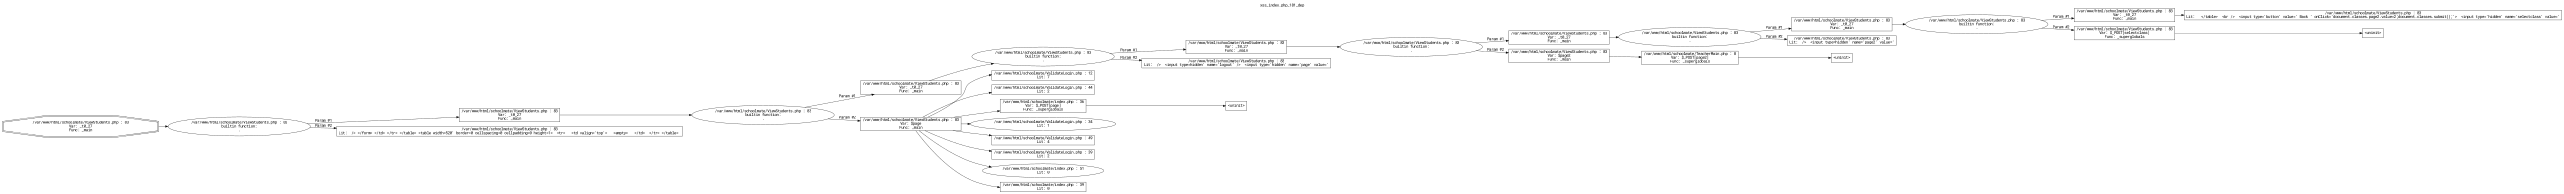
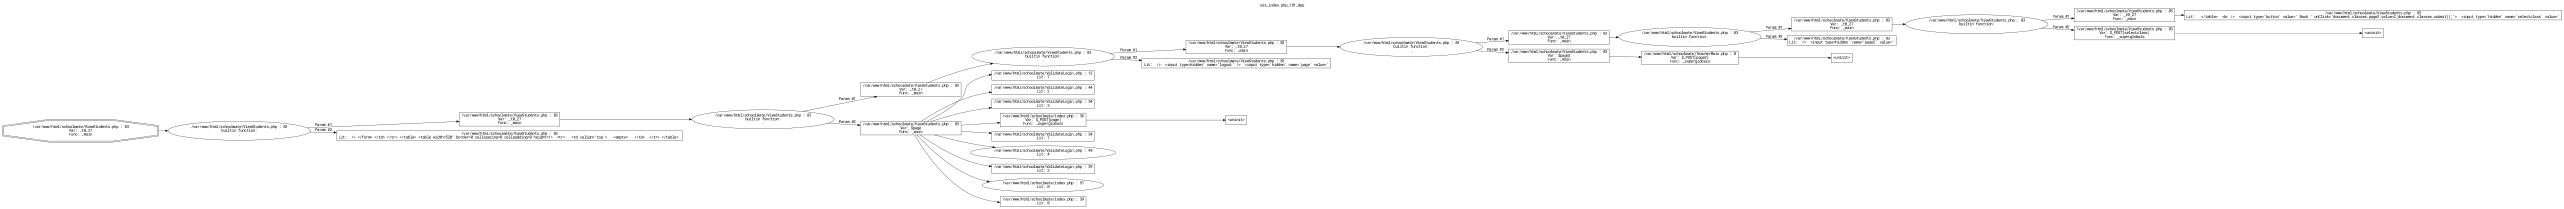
none -> (1043, 104)
(1043, 124) -> (1043, 136)
(1043, 140) -> (1043, 153)
